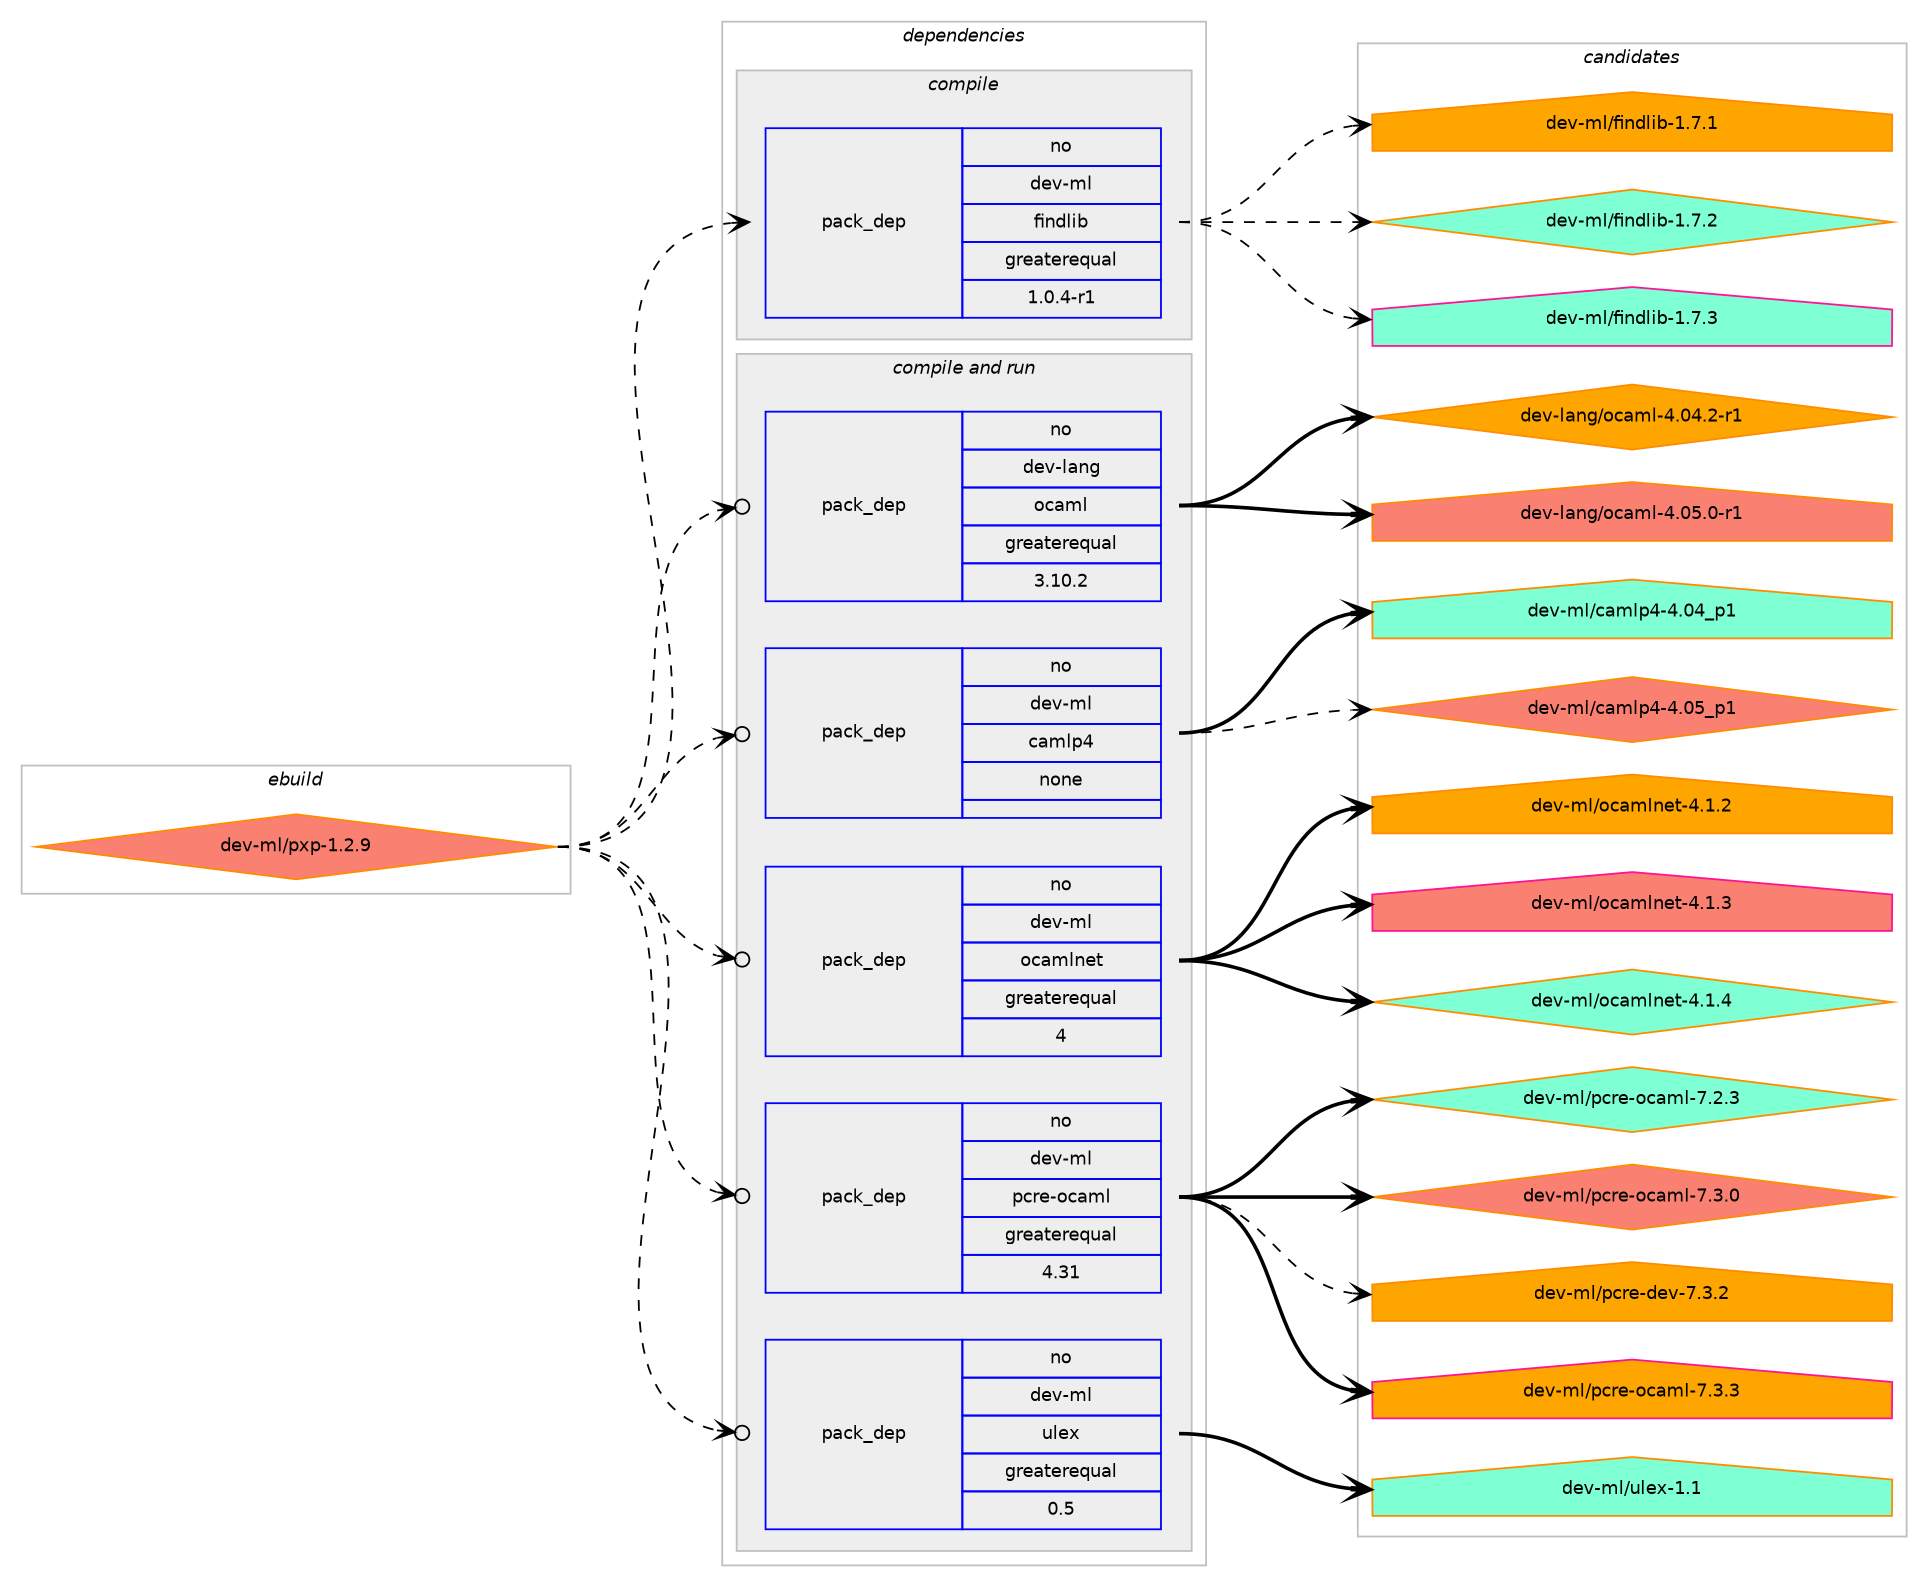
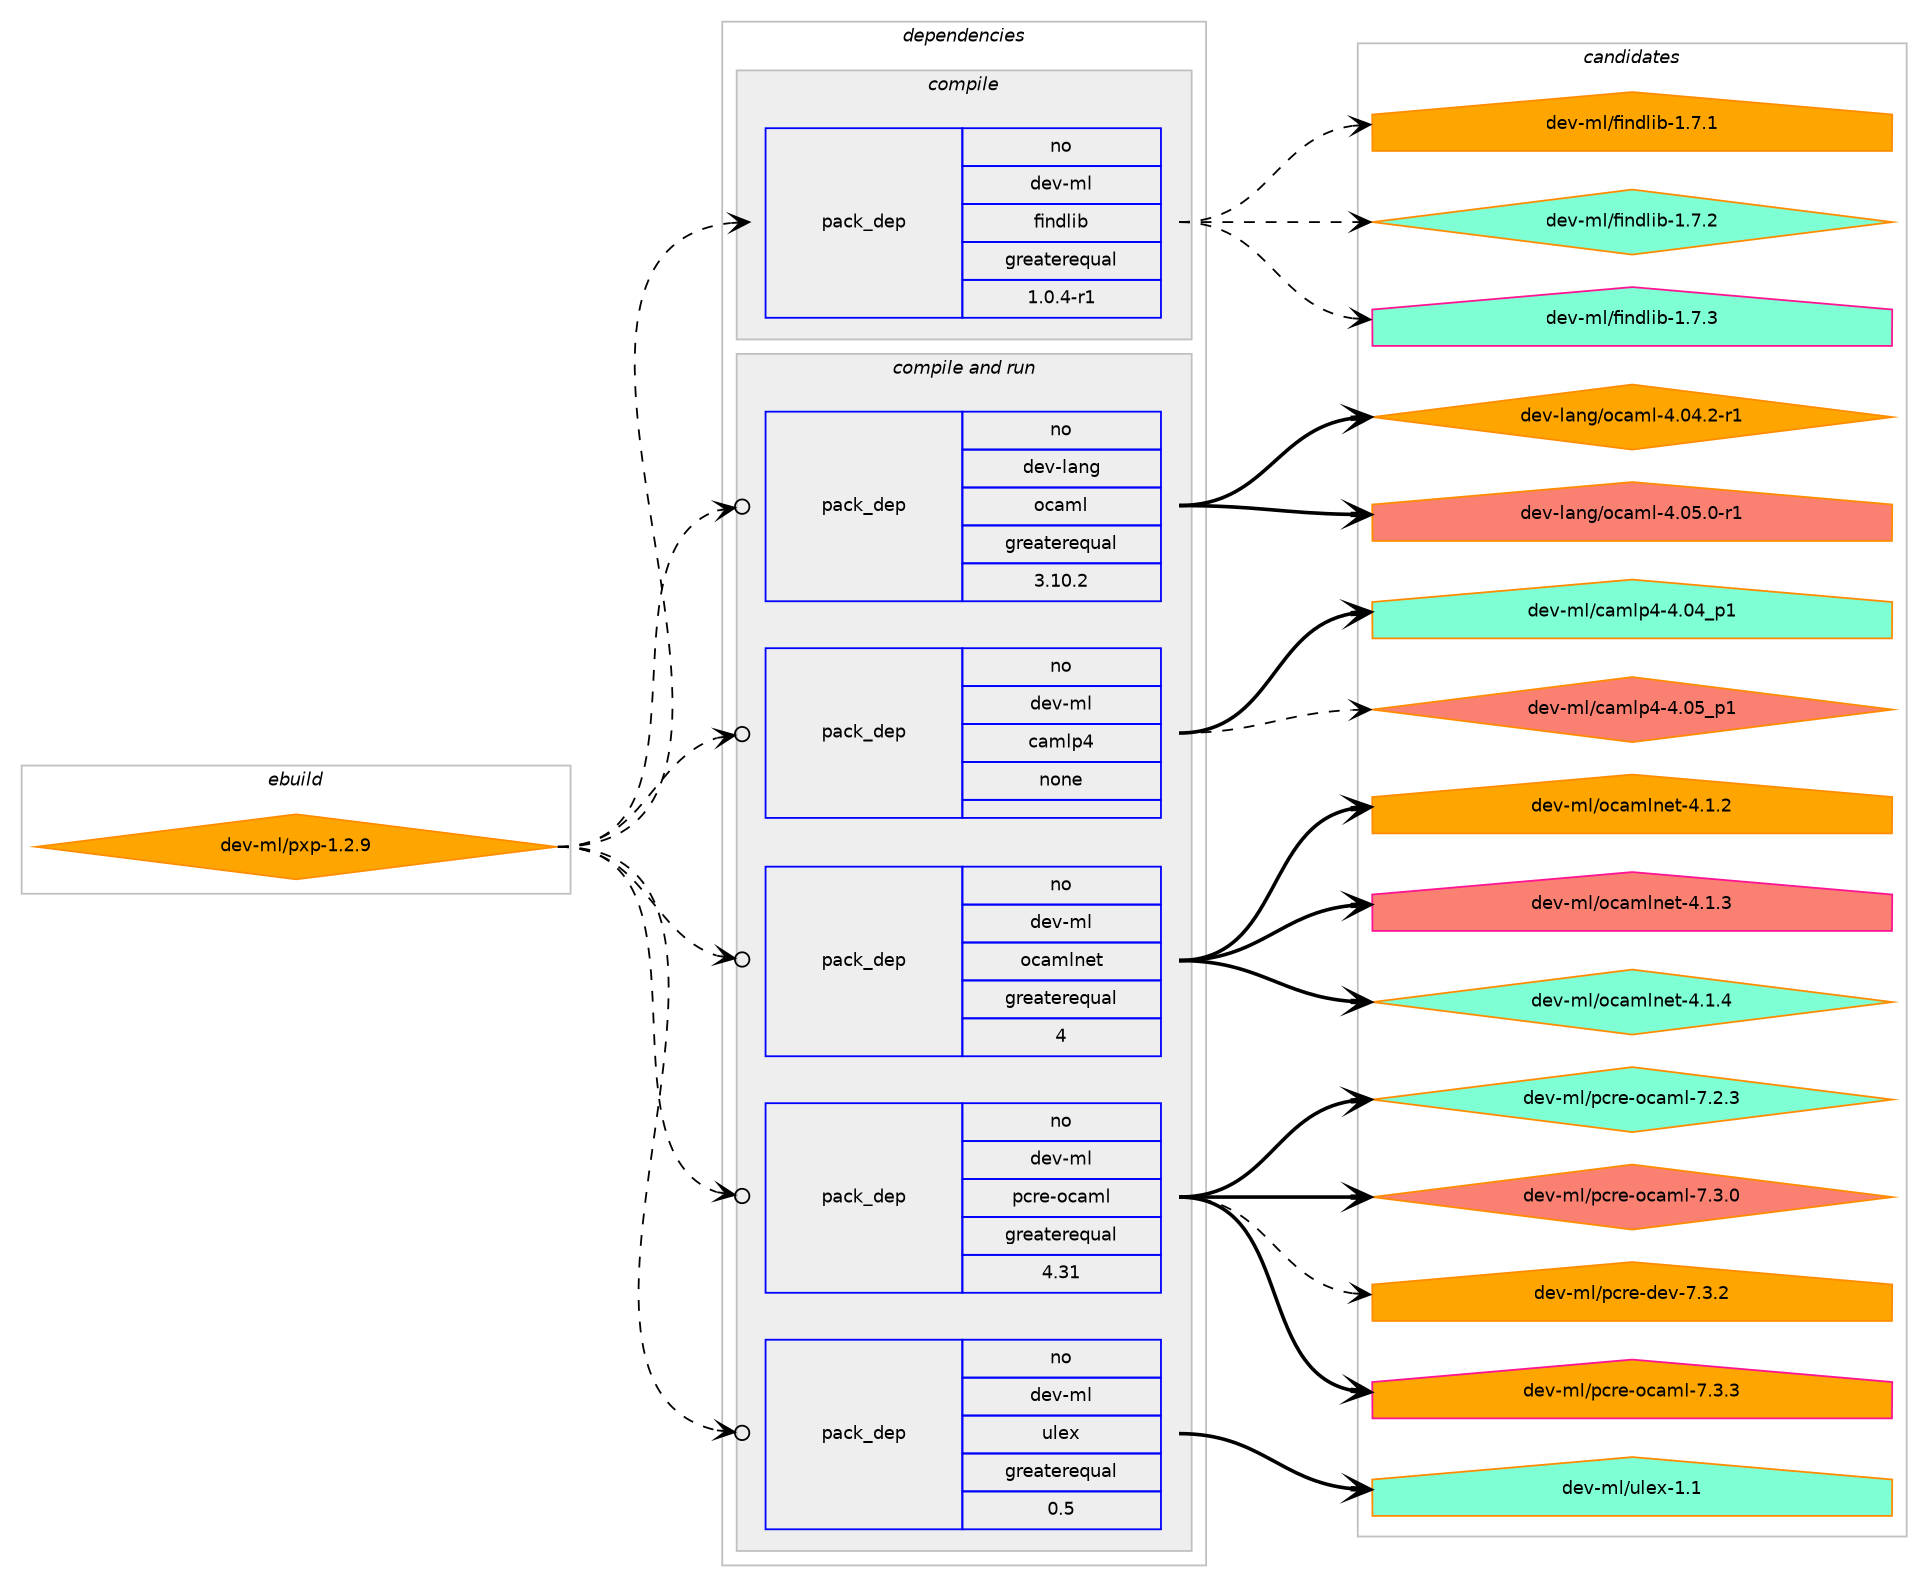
(296, 847) -> (296, 847)
